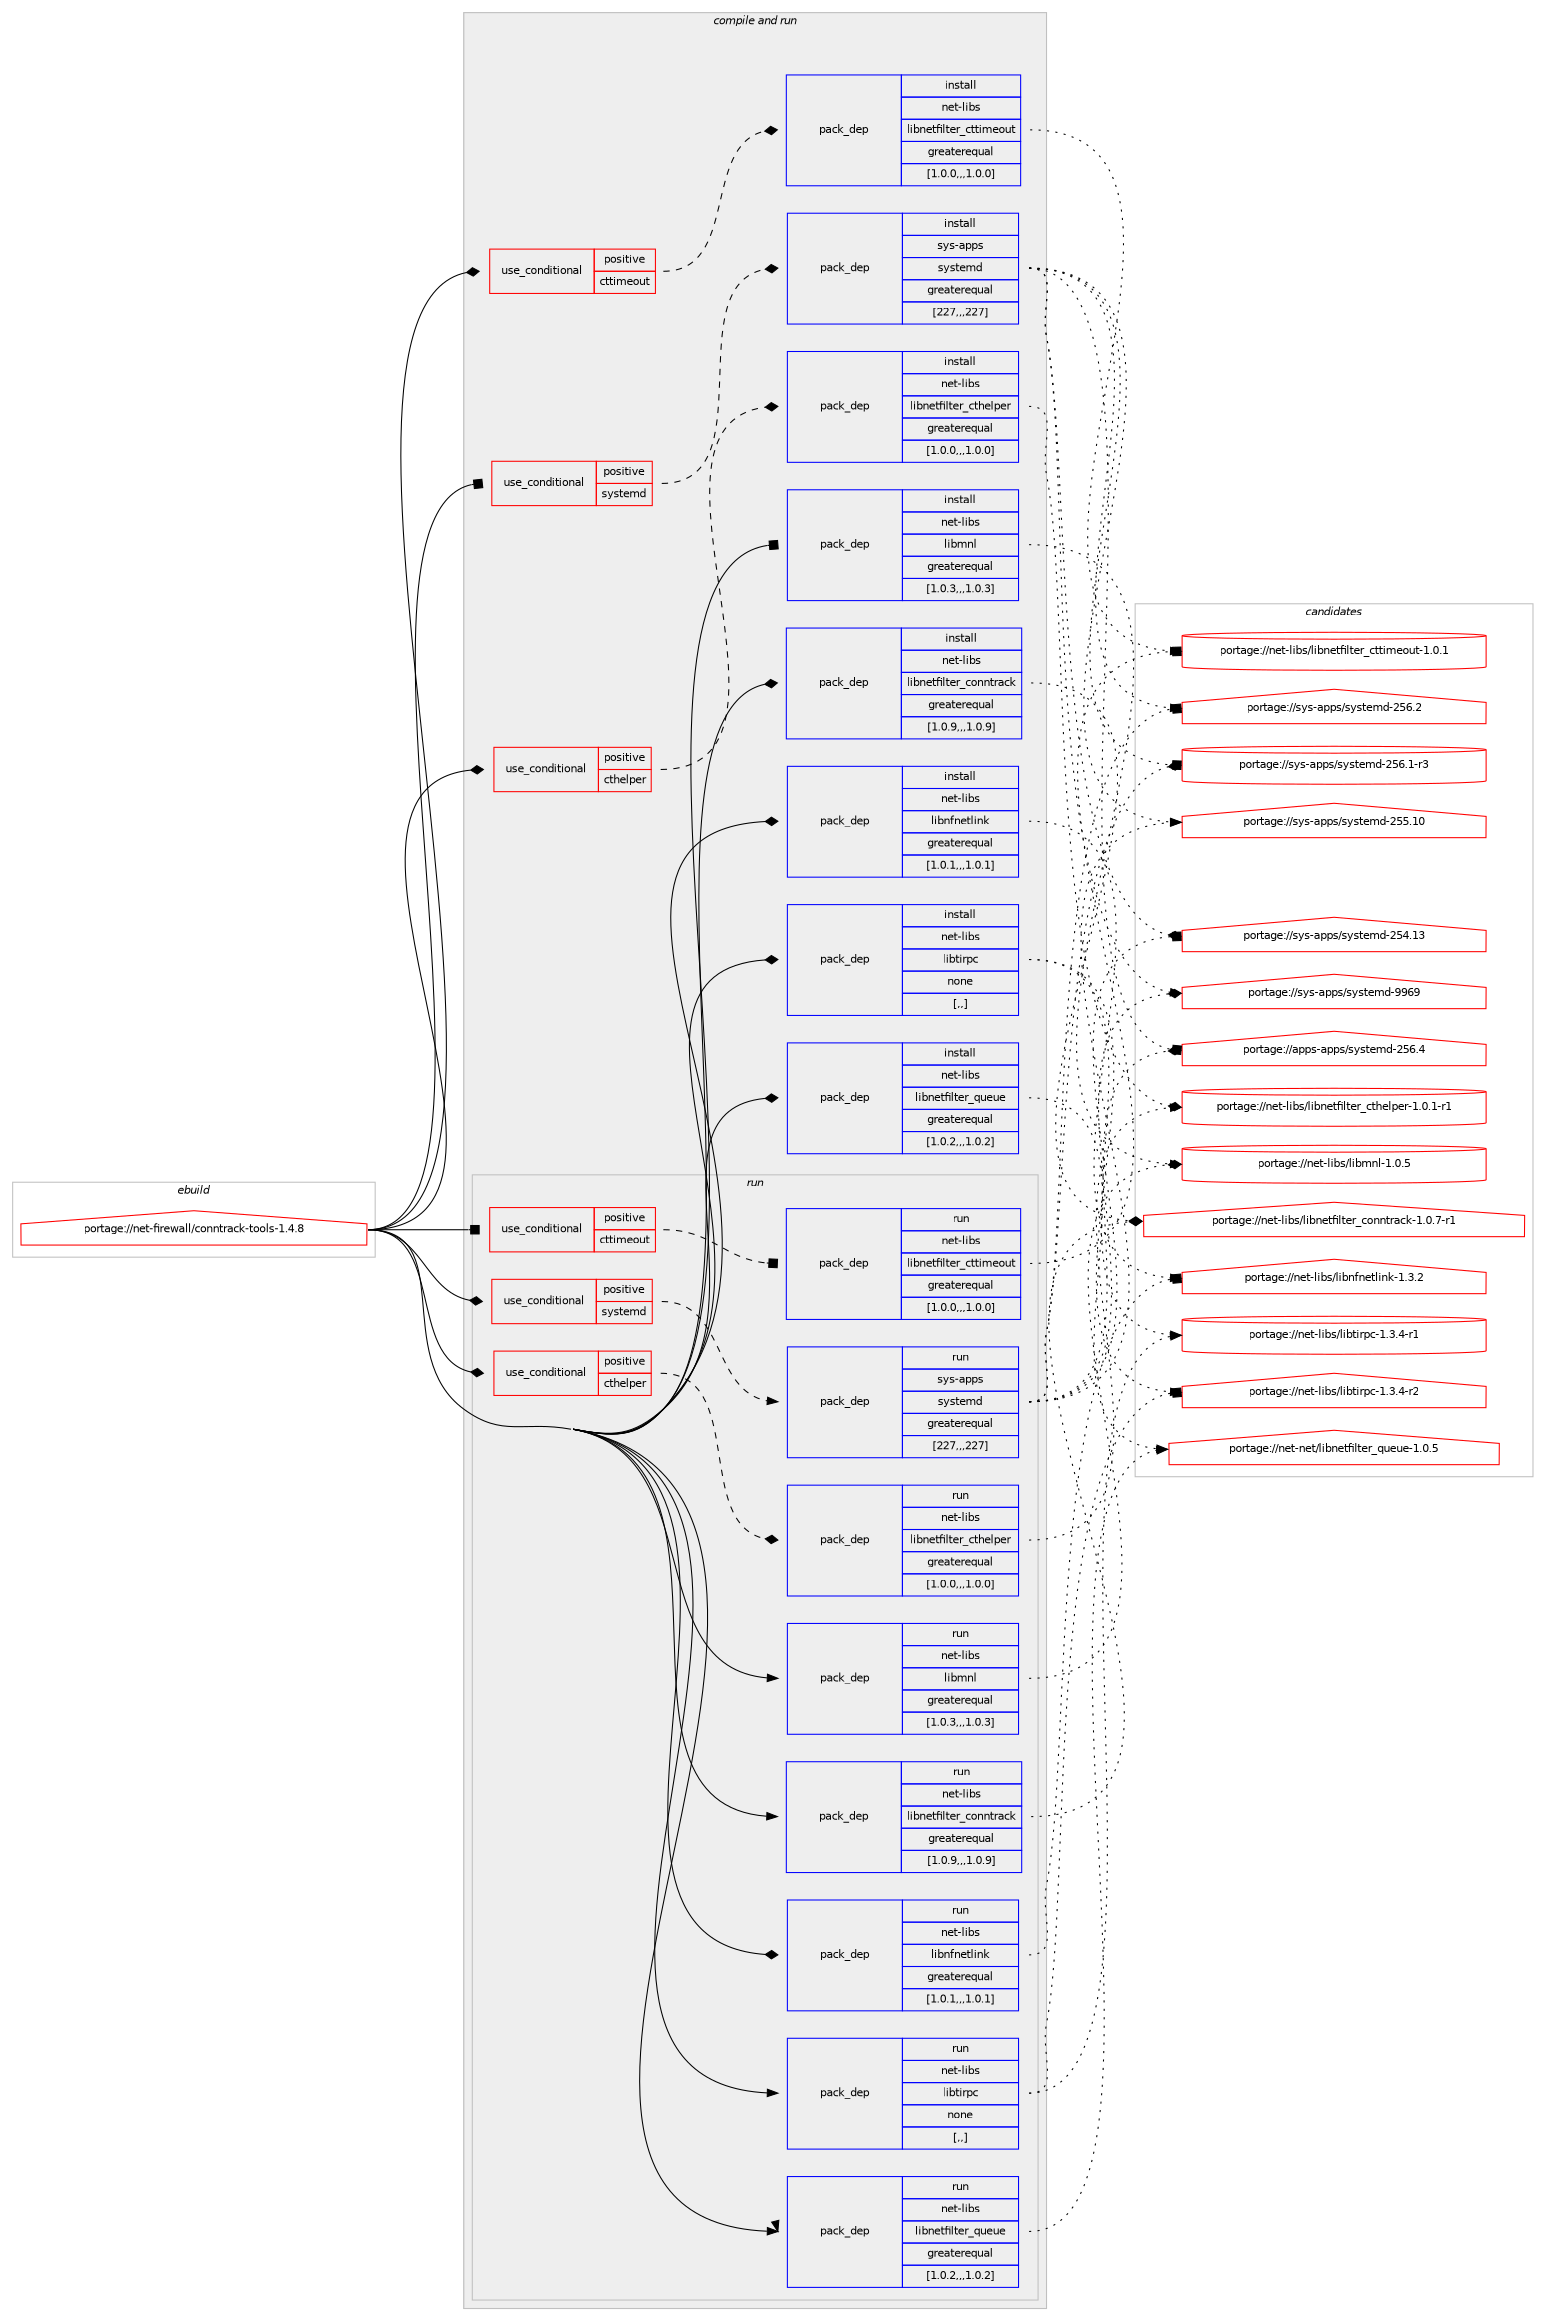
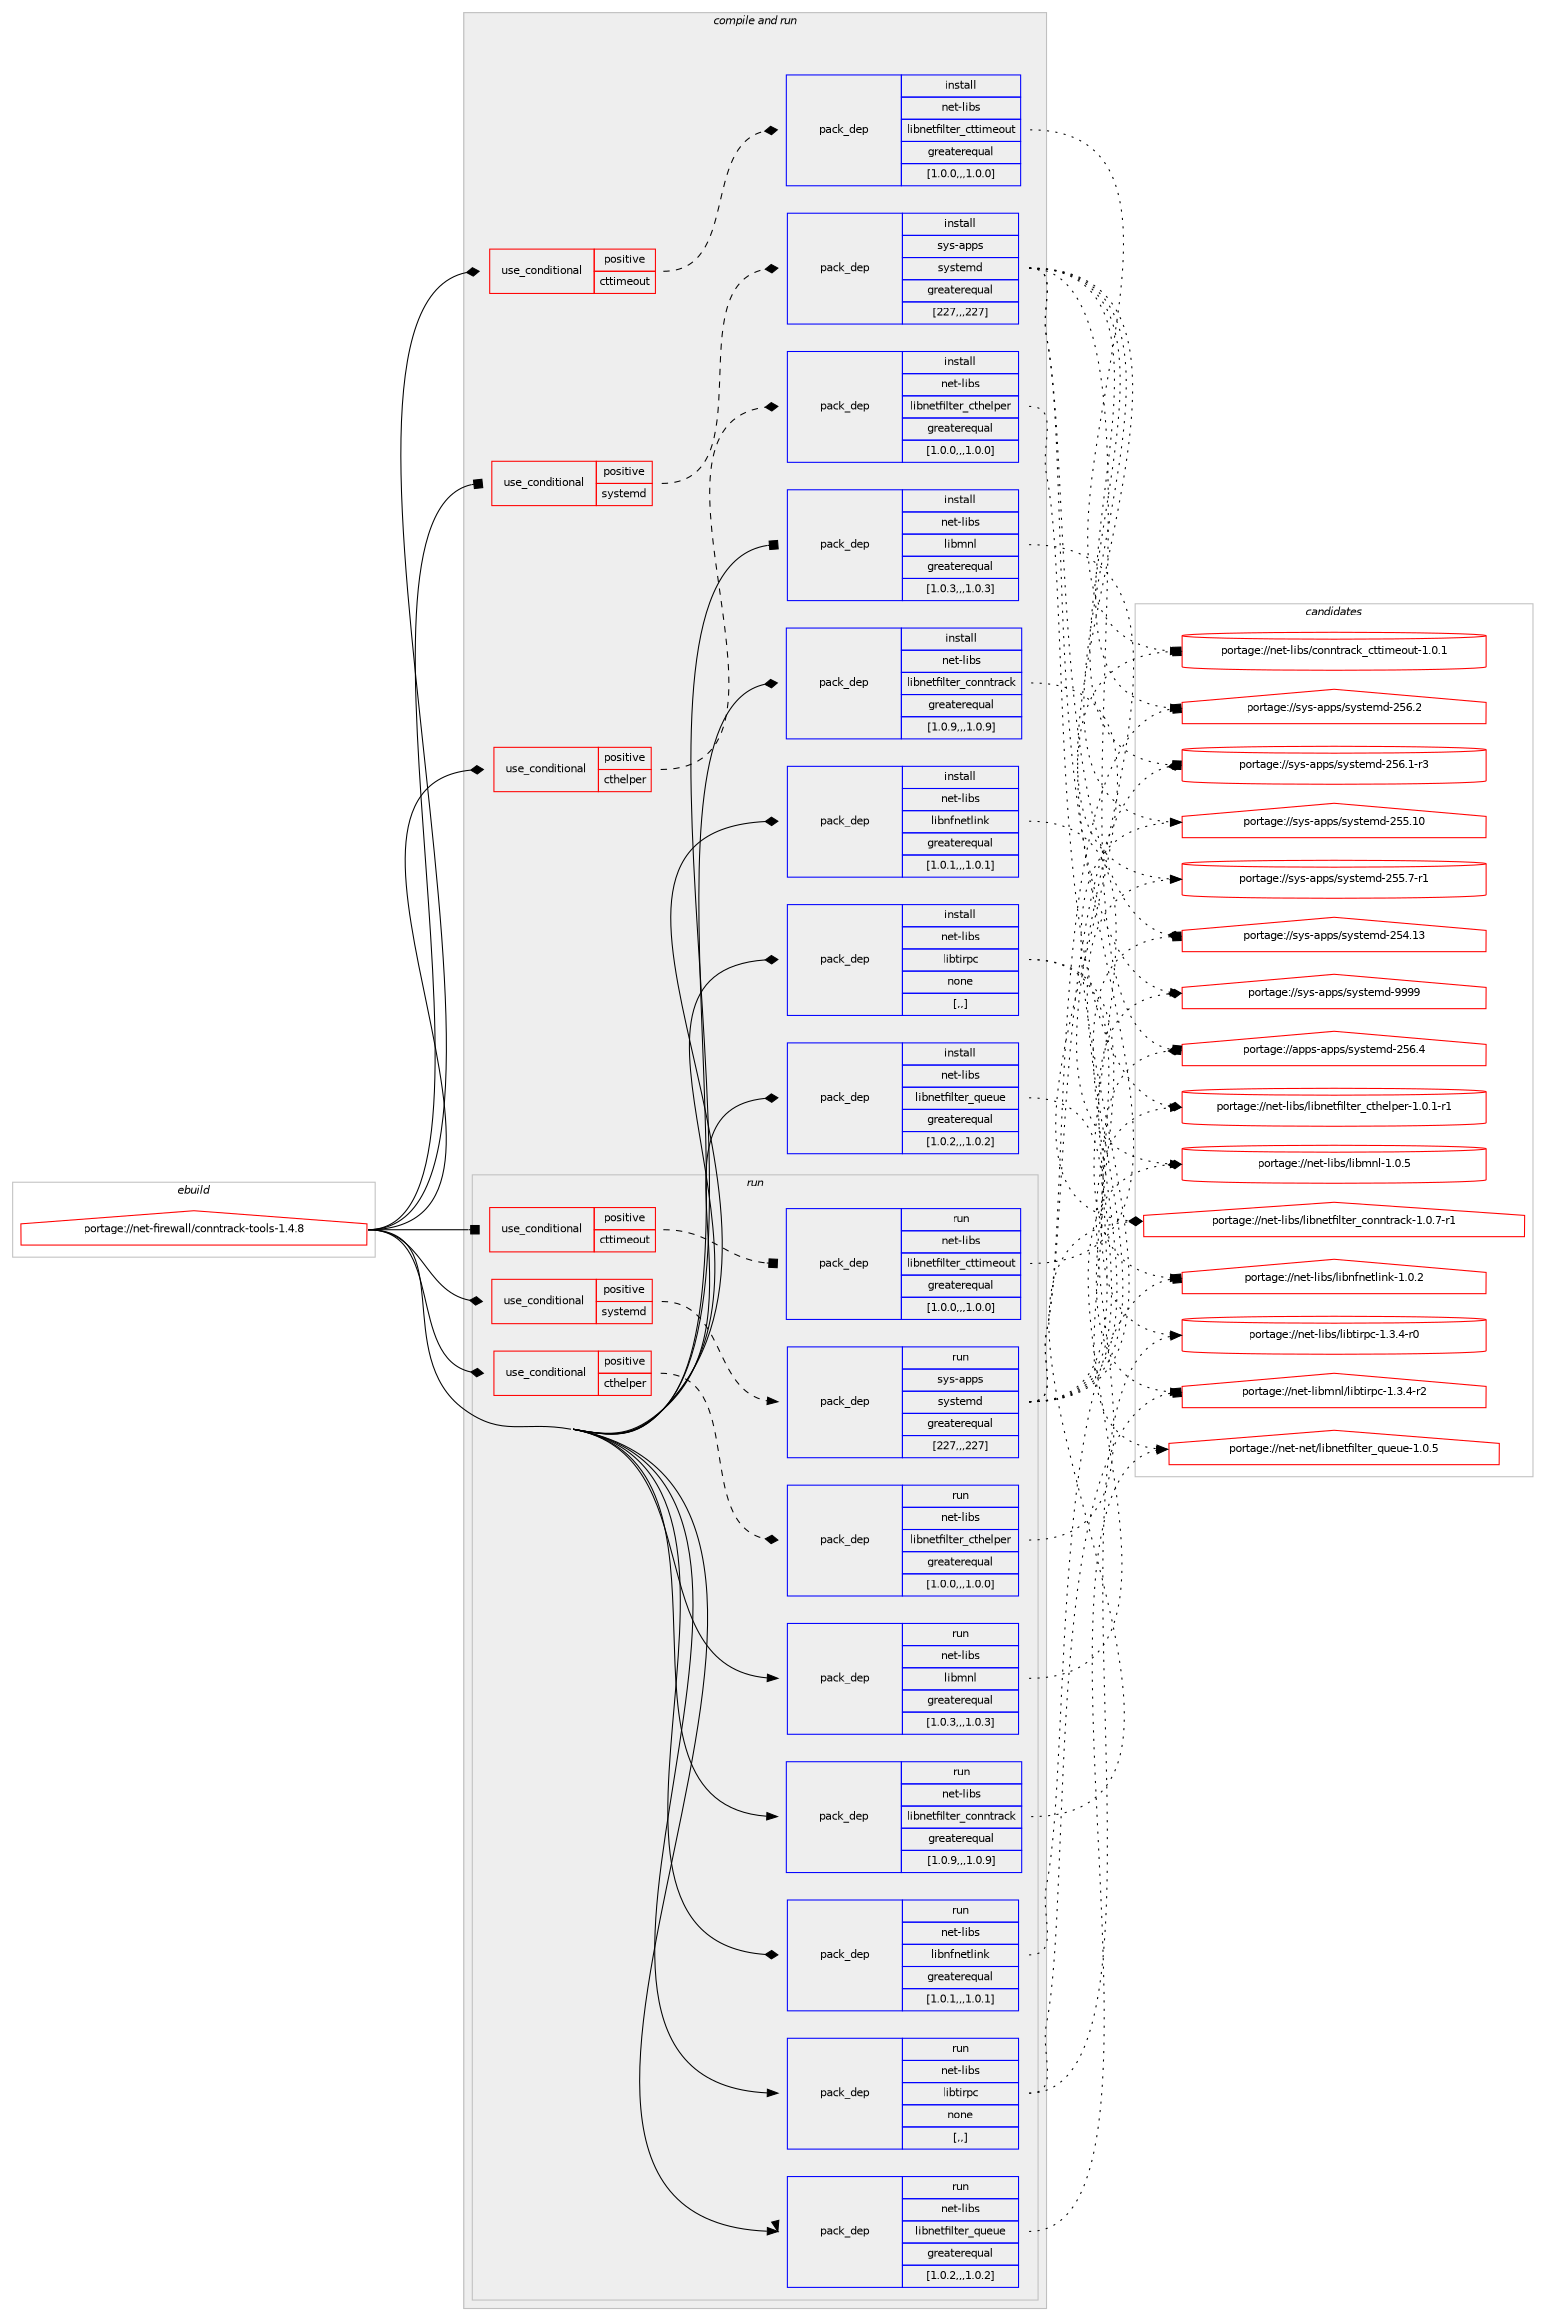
(1334, 651) -> (1334, 651)
none -> (1334, 879)
(1334, 993) -> (1334, 993)
(1334, 1278) -> (1334, 1278)
(1334, 1335) -> (1334, 1335)
(1334, 1392) -> (1334, 1392)
